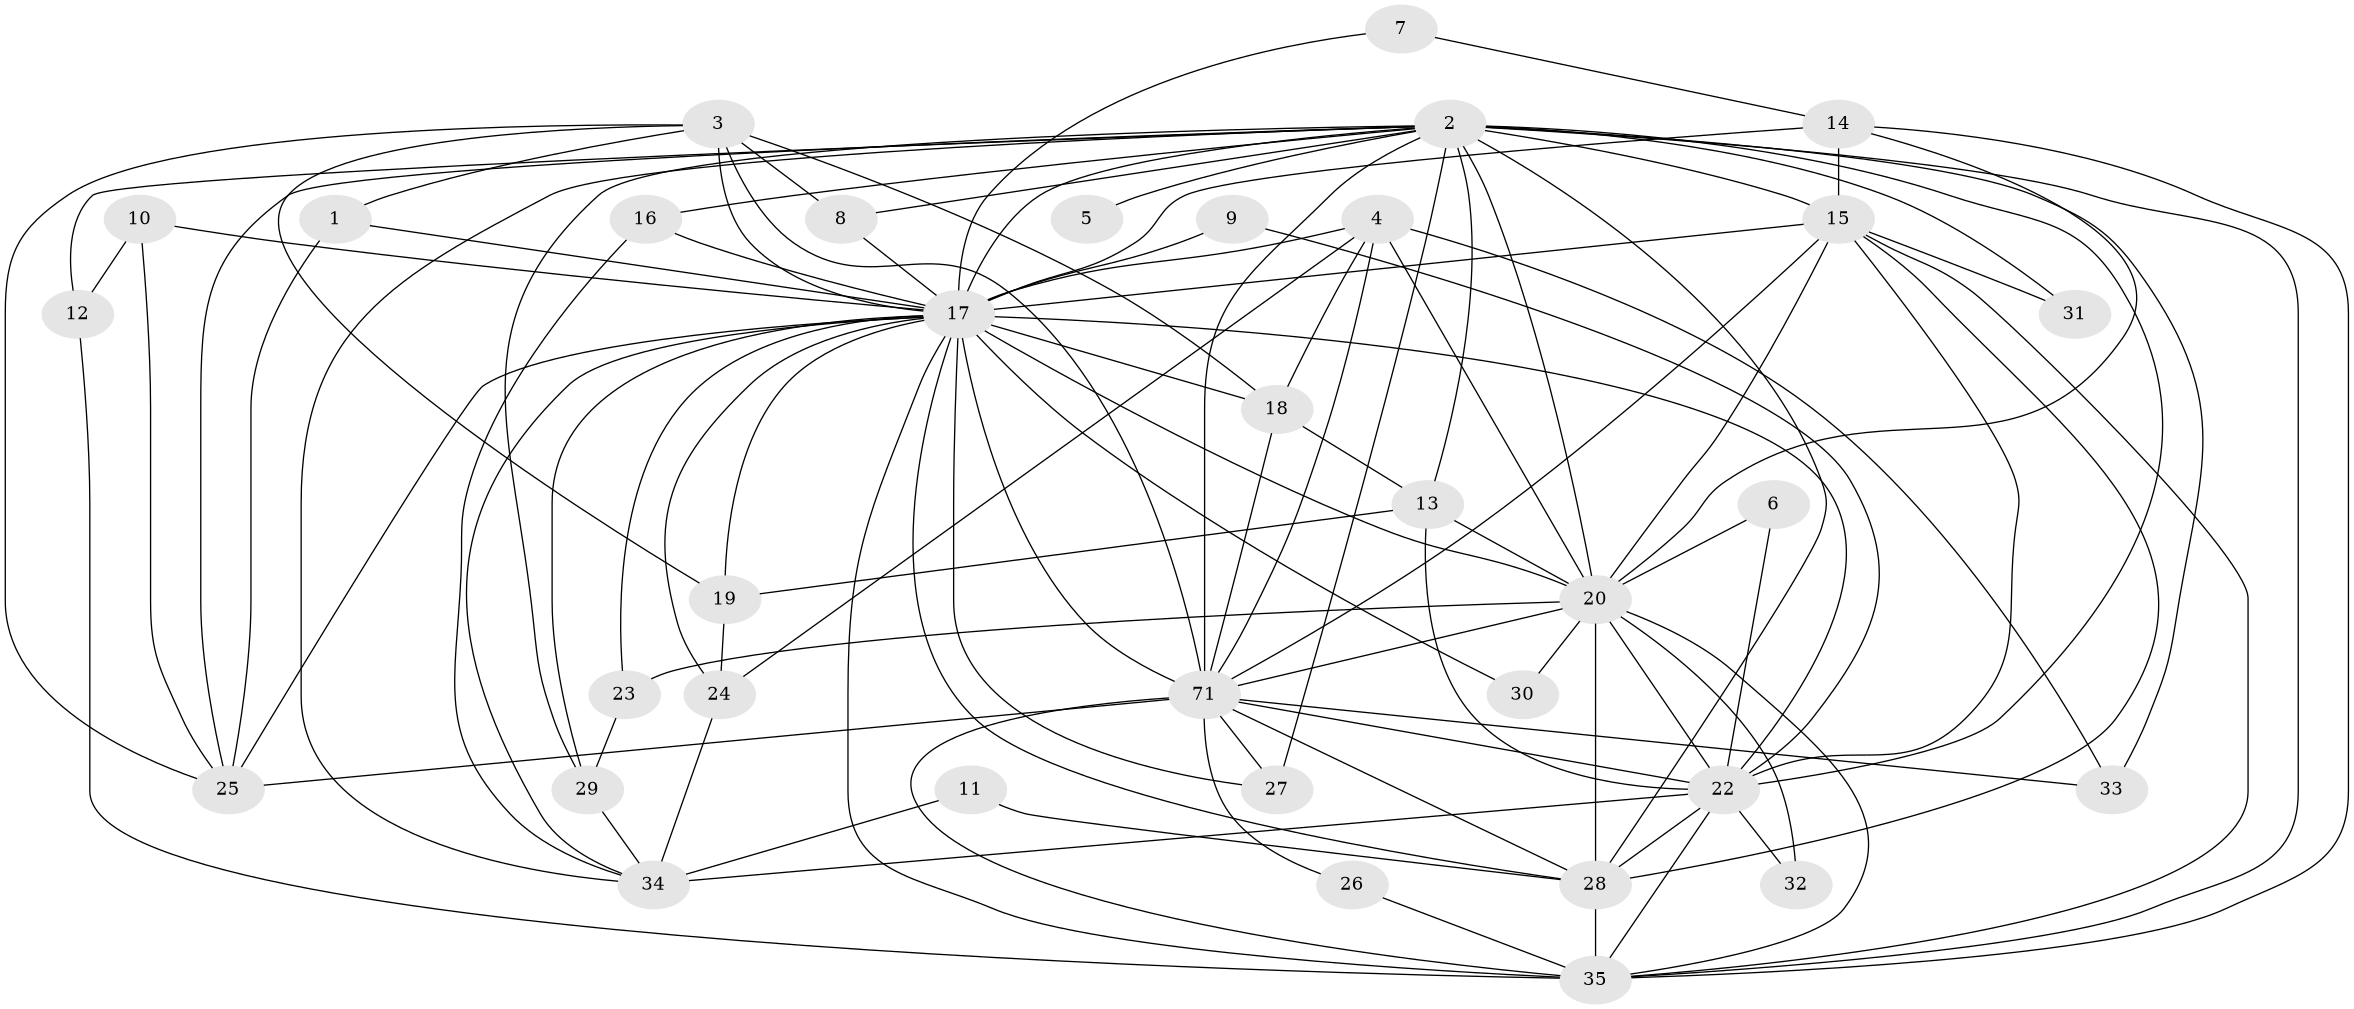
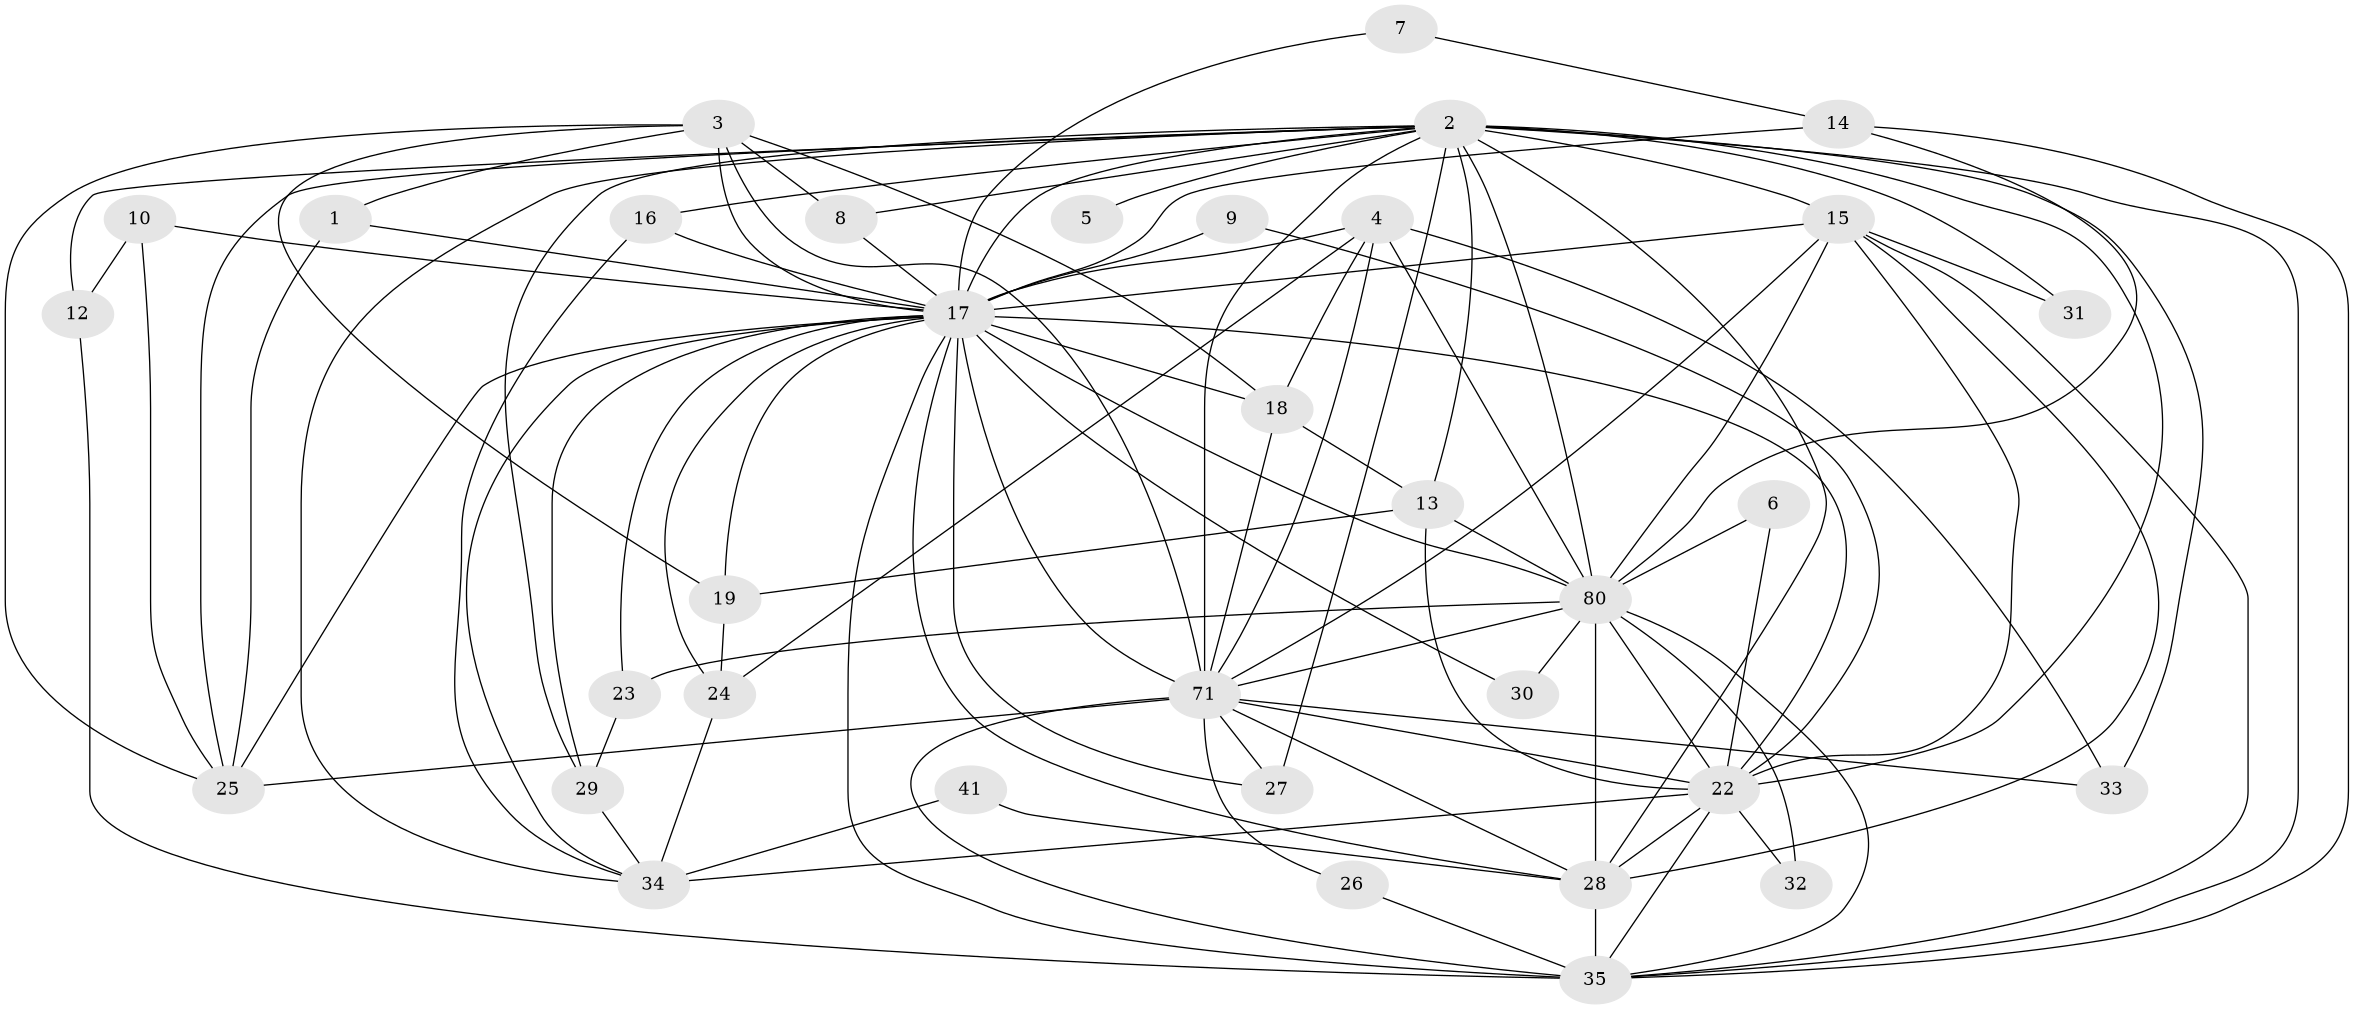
(1839, 172) -> none
(1596, 600) -> (1596, 600)
(971, 790) -> (971, 790)
